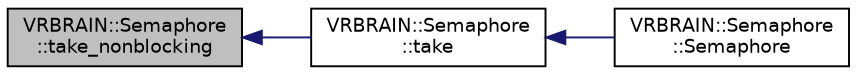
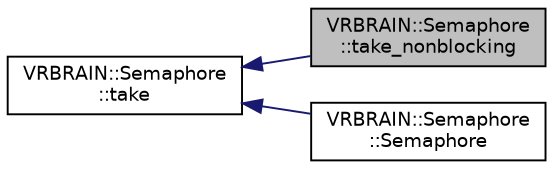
(287, 37) -> (286, 60)
